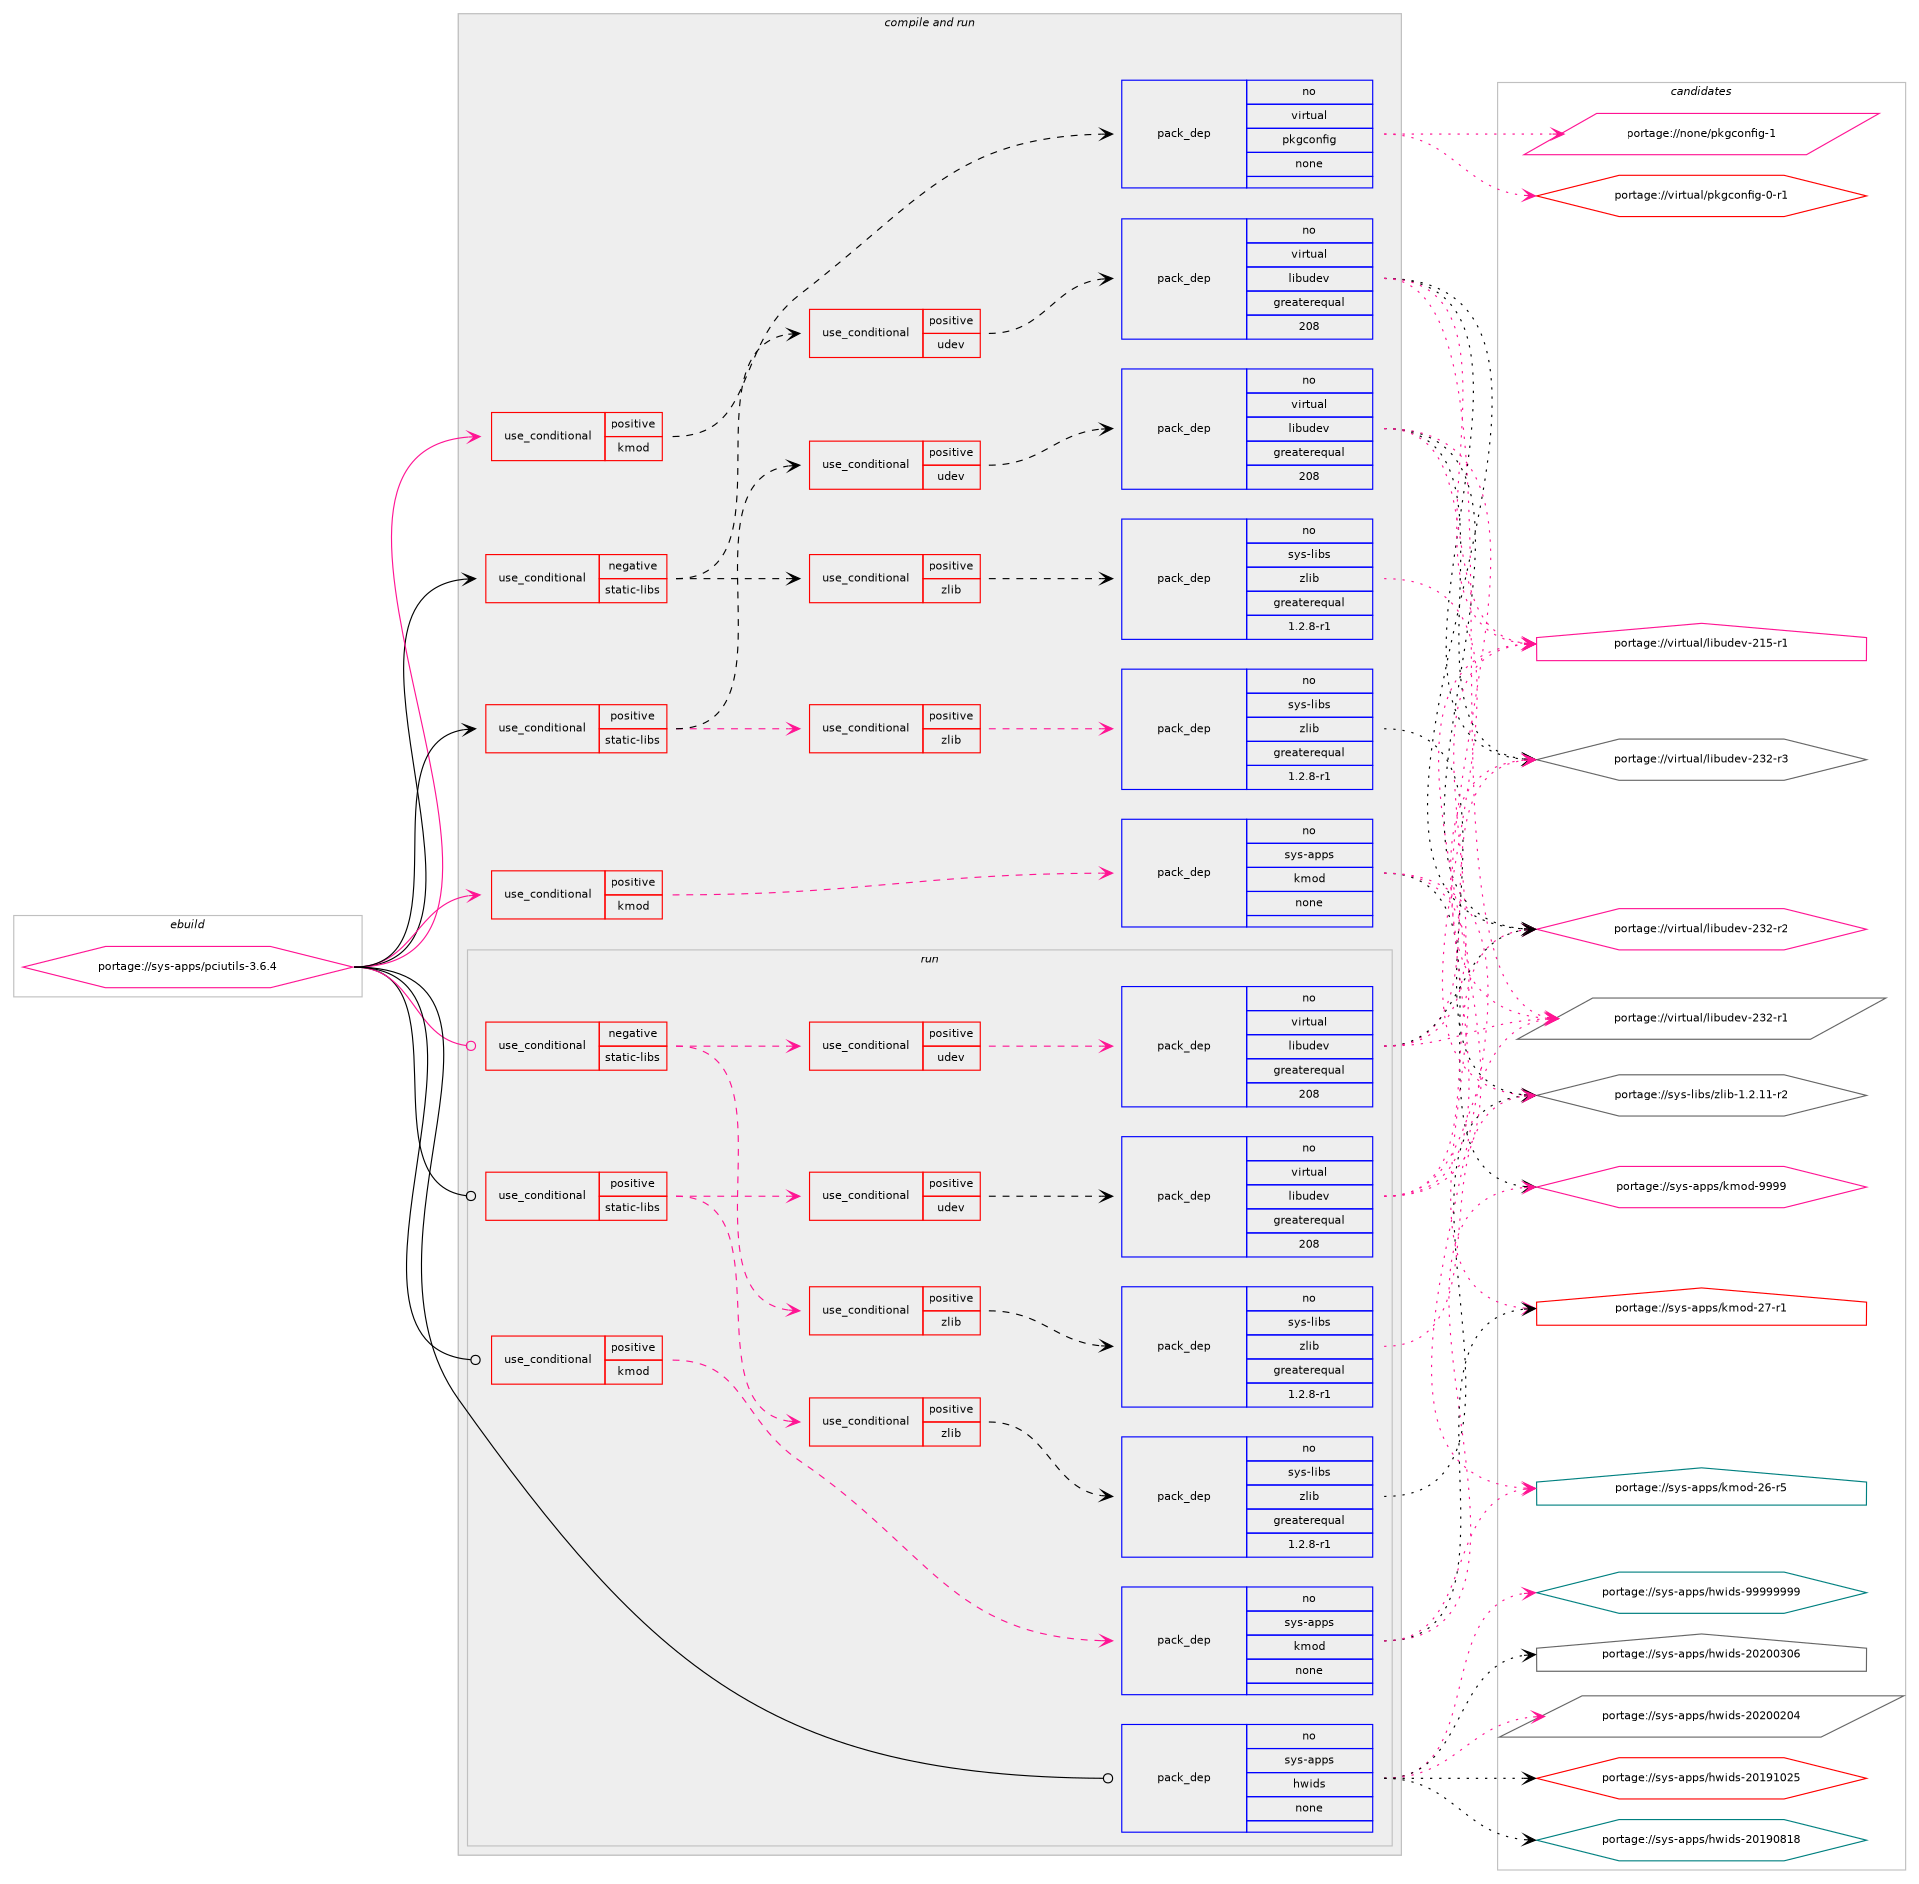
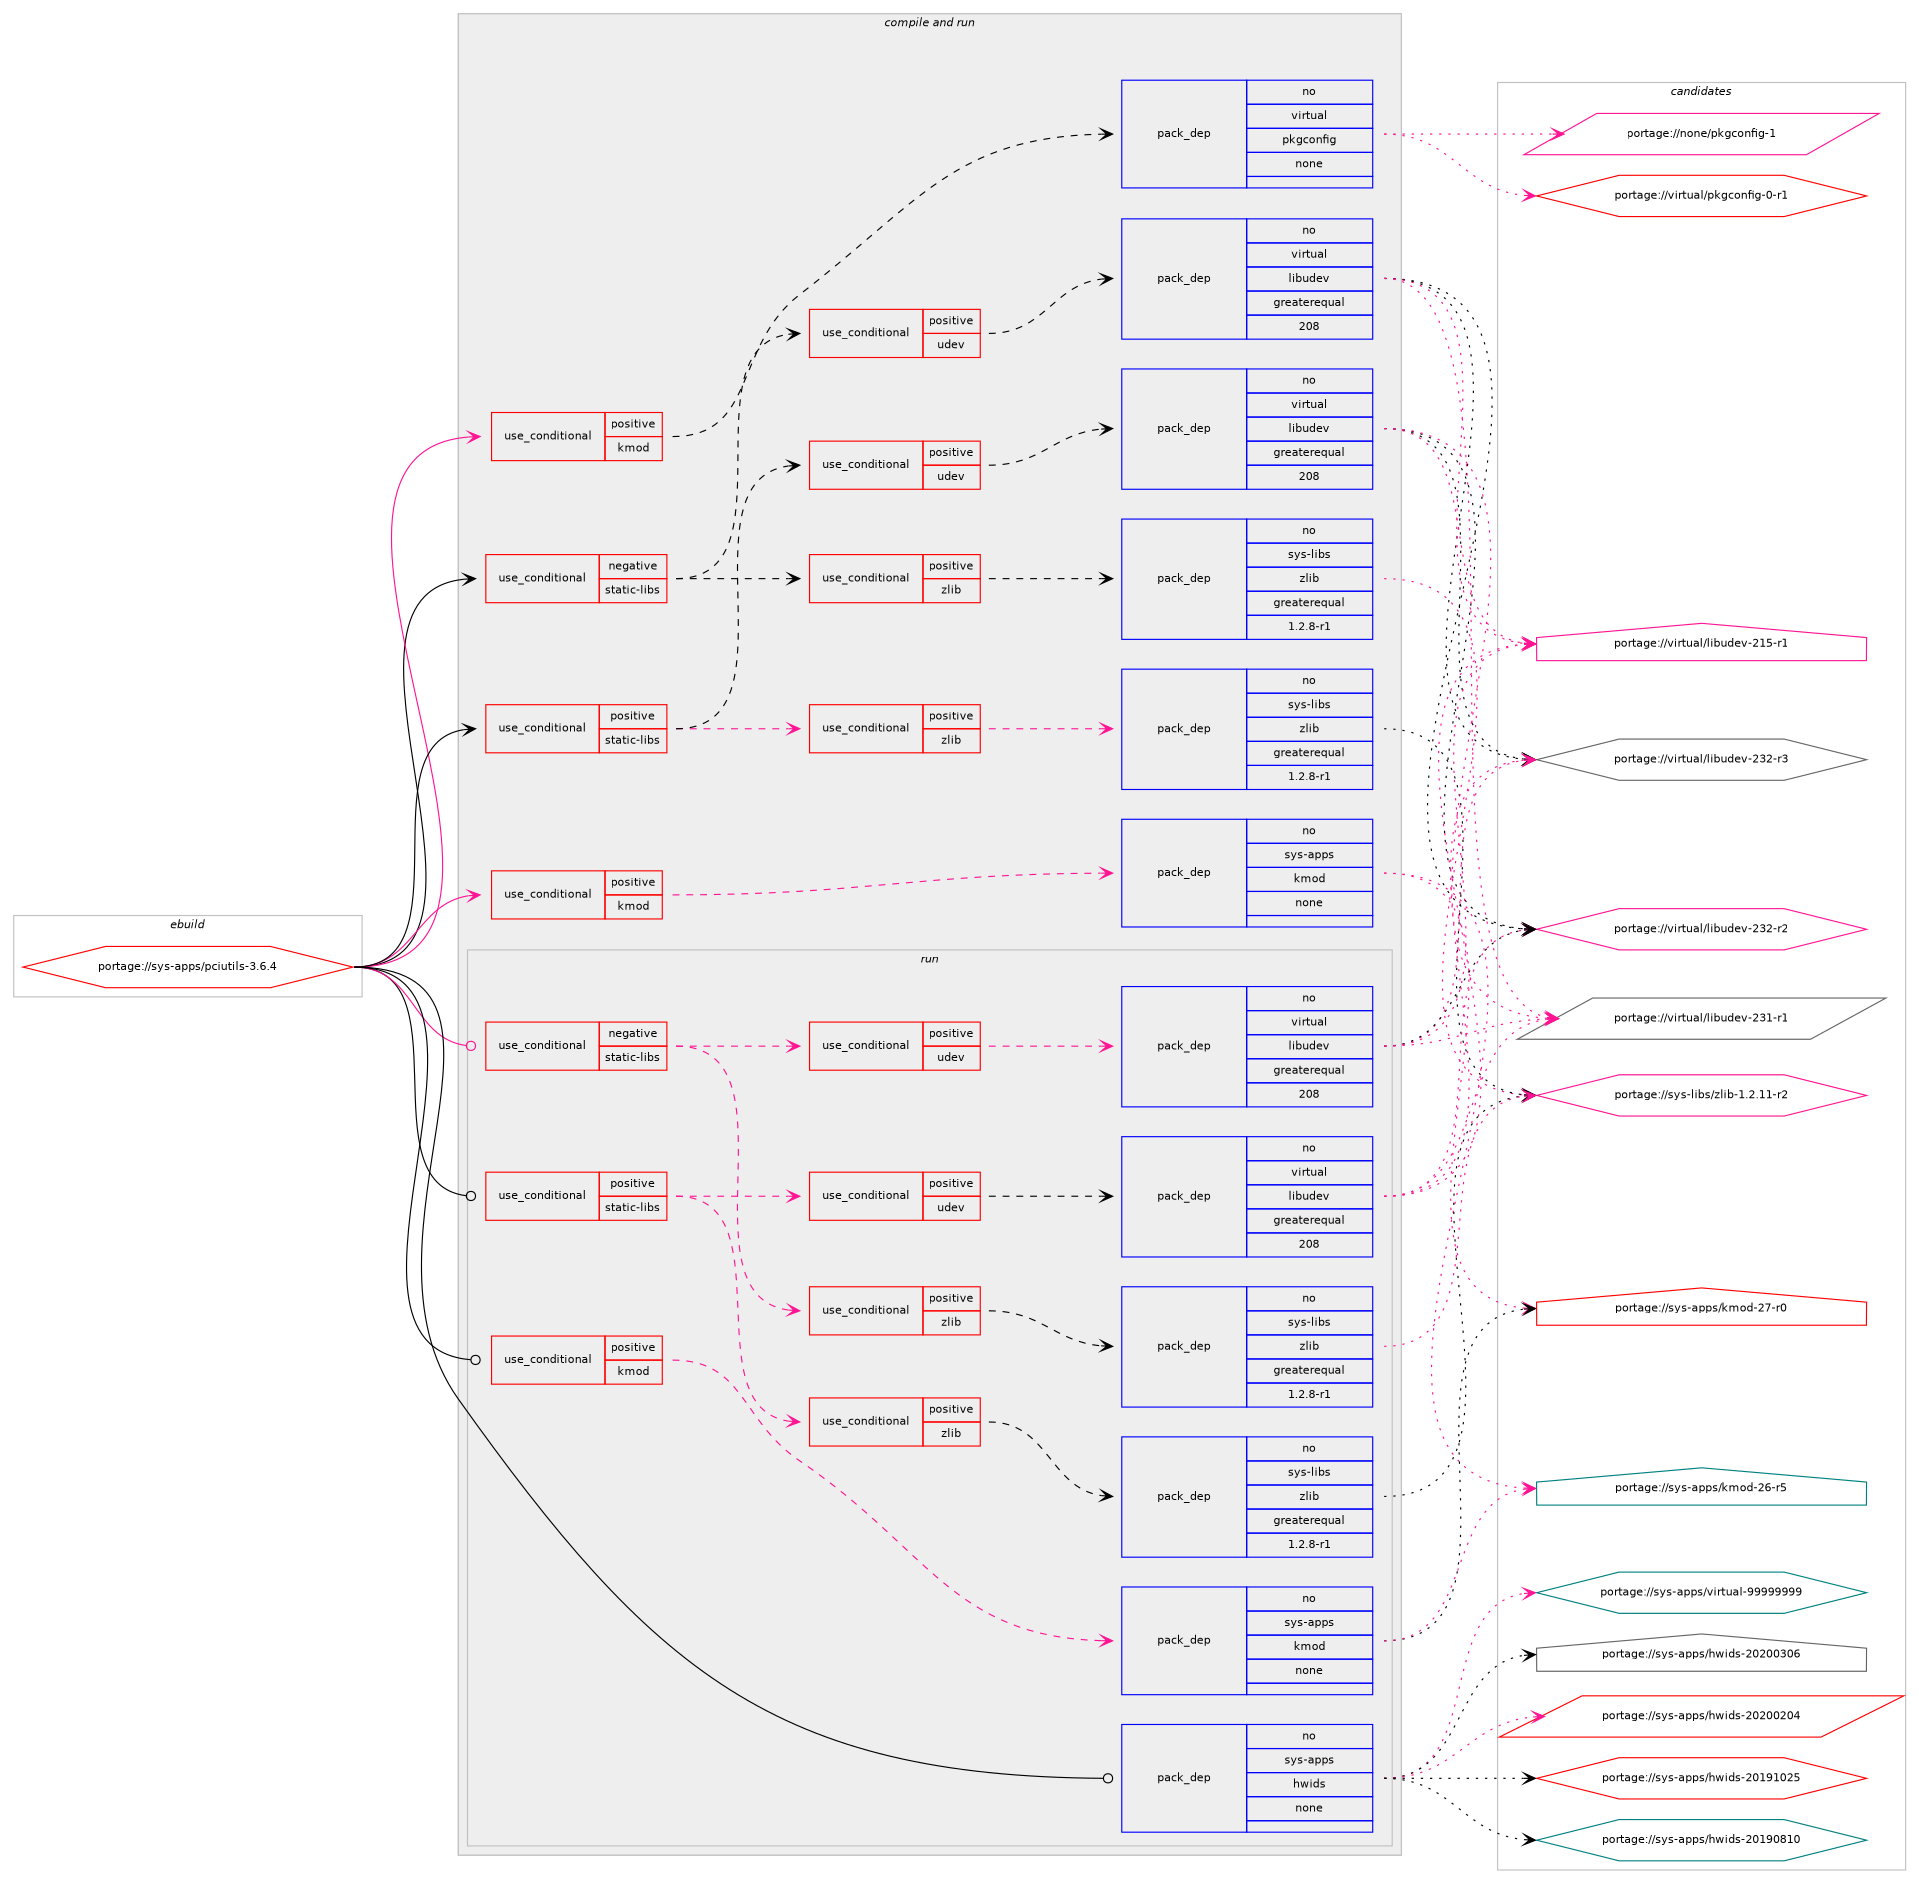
(188, 967) -> (188, 967)
(1702, 1019) -> (1702, 1019)
(1702, 1095) -> (1702, 1095)
(1702, 1187) -> none
(1702, 1309) -> (1702, 1309)
(1702, 1593) -> (1702, 1593)
(1702, 1716) -> (1702, 1716)
(1702, 1840) -> (1702, 1840)
